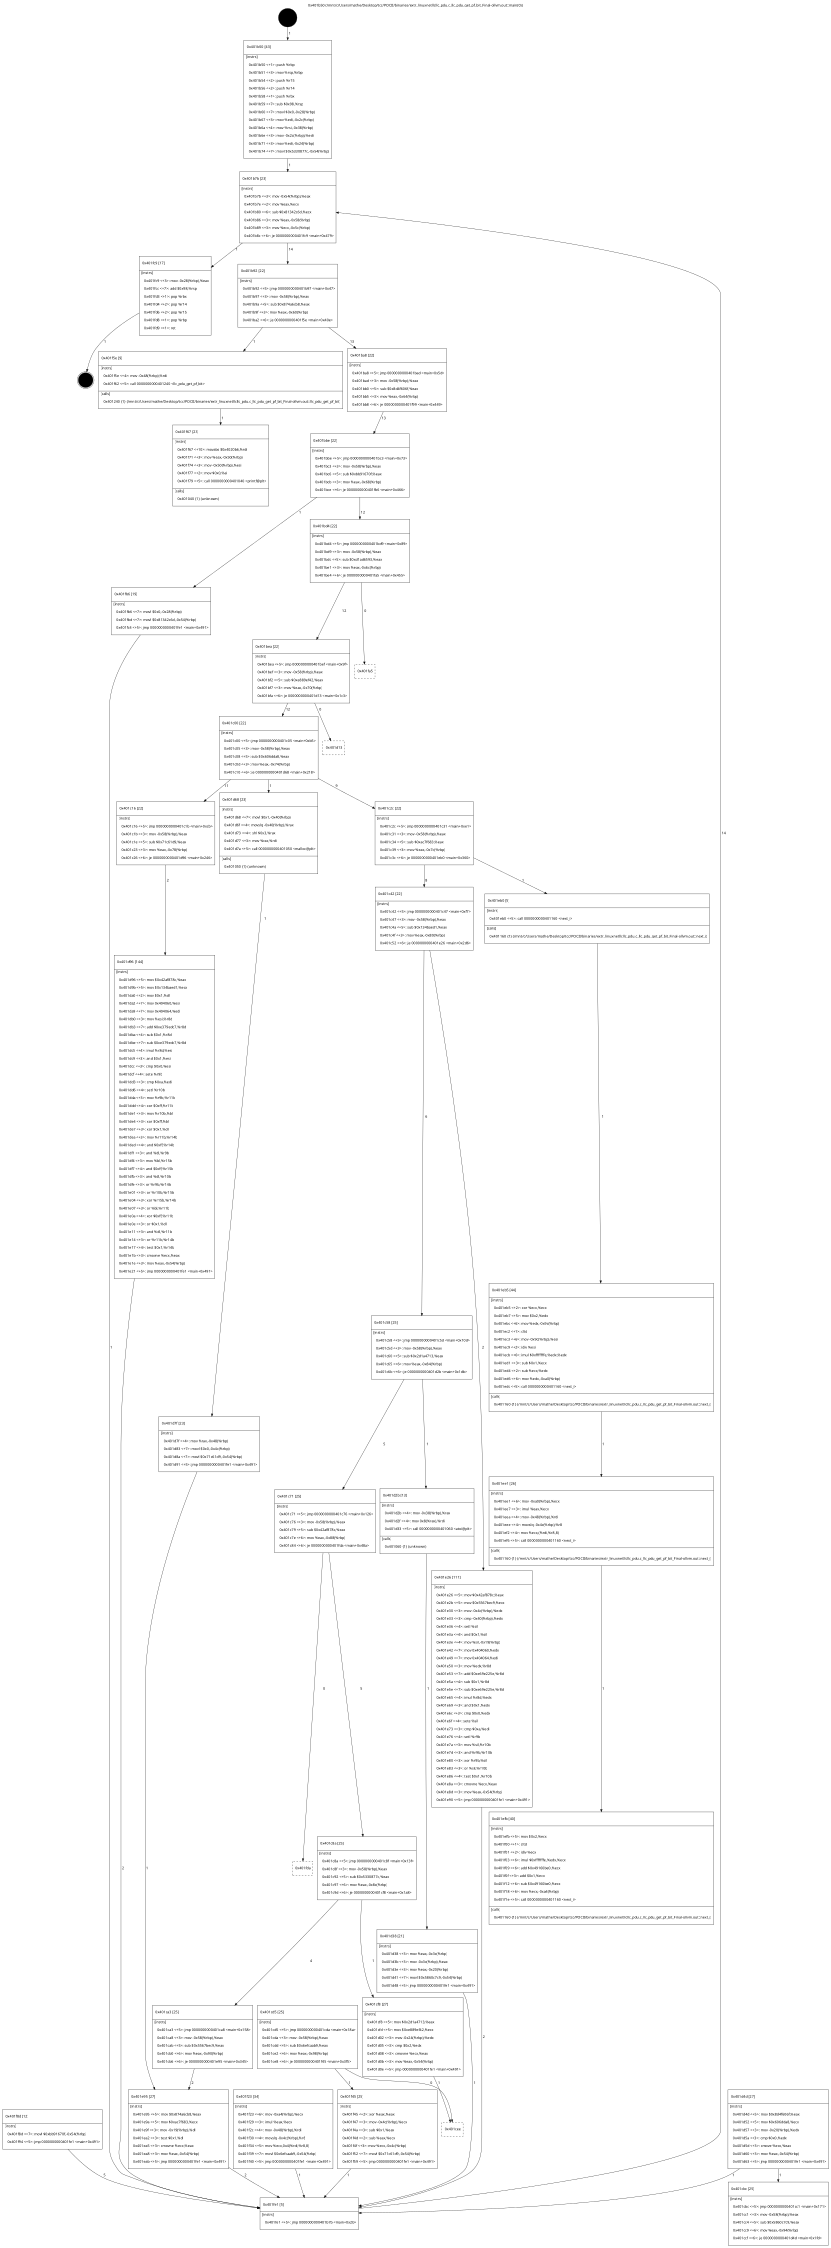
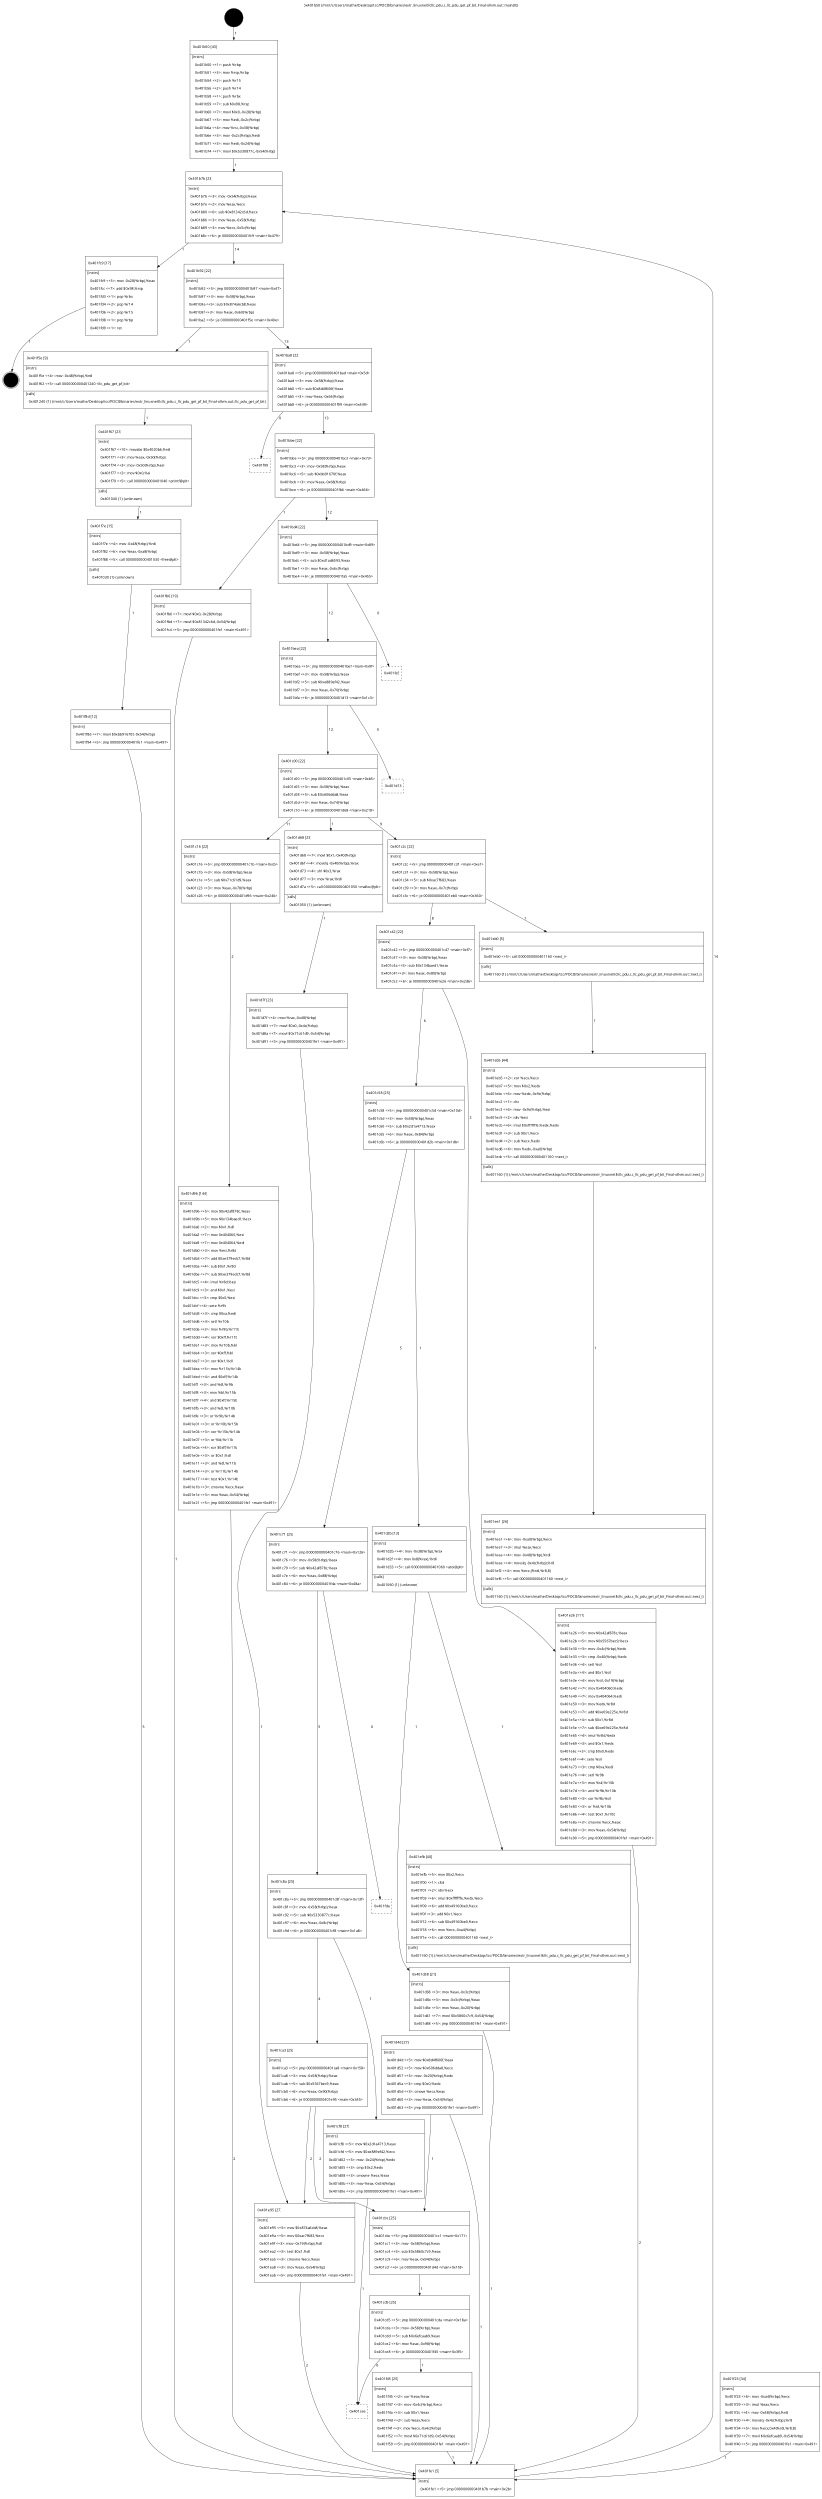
none -> (260, 466)
none -> (134, 552)
(601, 1687) -> (465, 1720)
none -> (315, 2181)
none -> (420, 2284)
